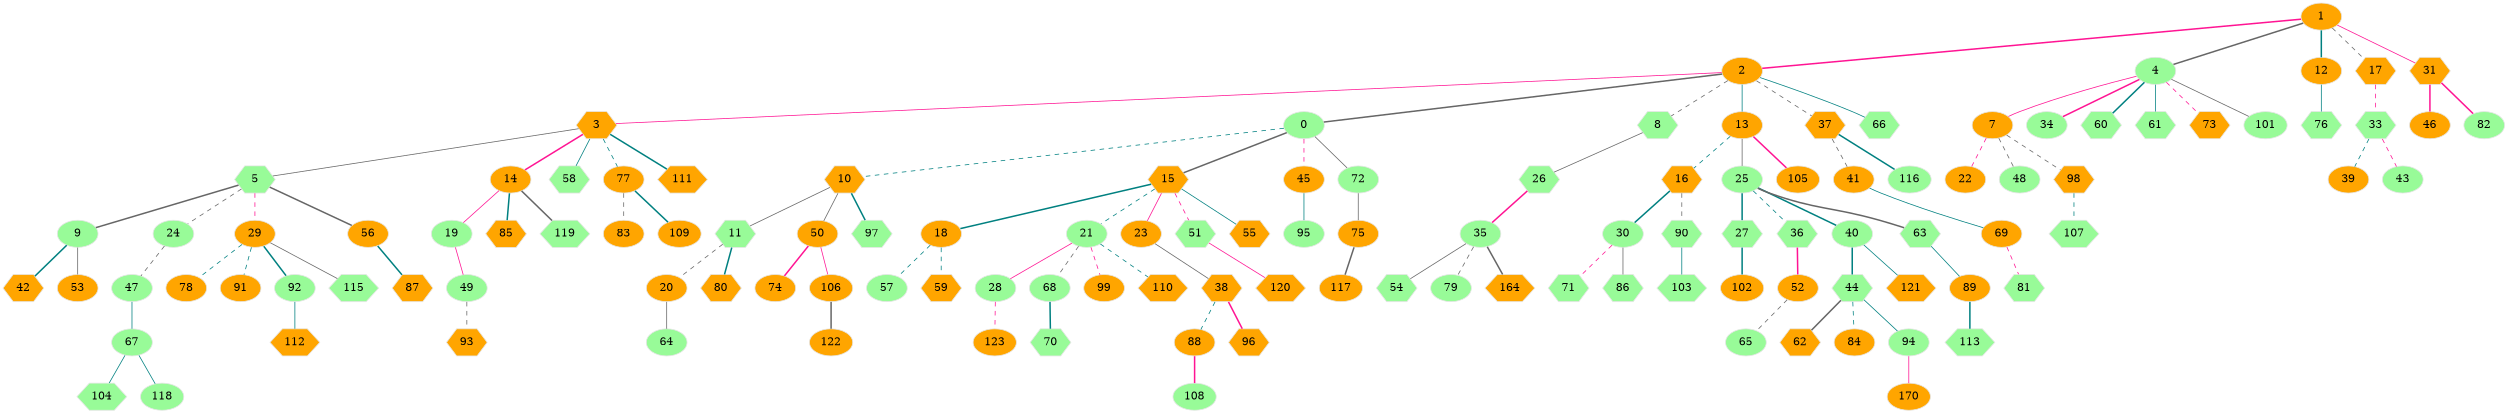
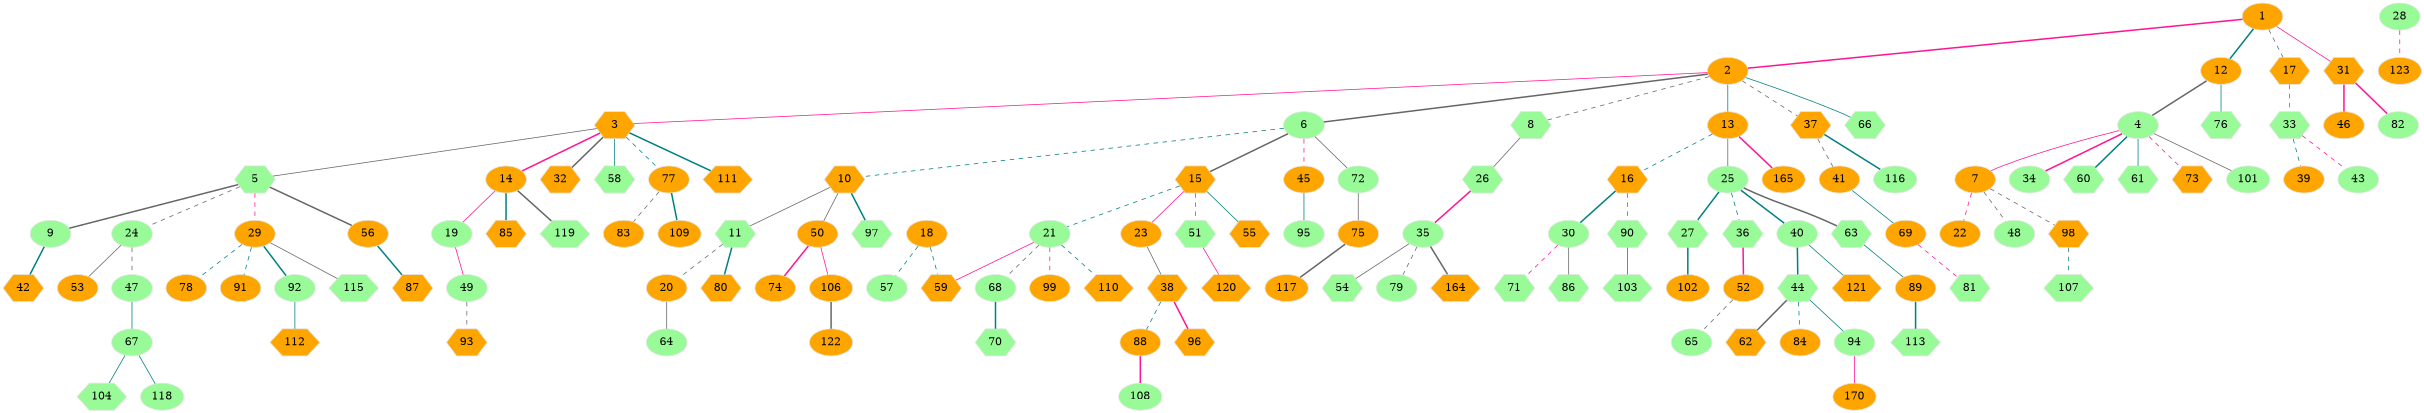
(2238, 44) -> (2179, 98)
(1304, 125) -> (1304, 125)
none -> (560, 179)
(1798, 179) -> (1784, 179)
(1056, 206) -> none
(78, 261) -> (105, 261)
(1041, 261) -> (995, 261)
